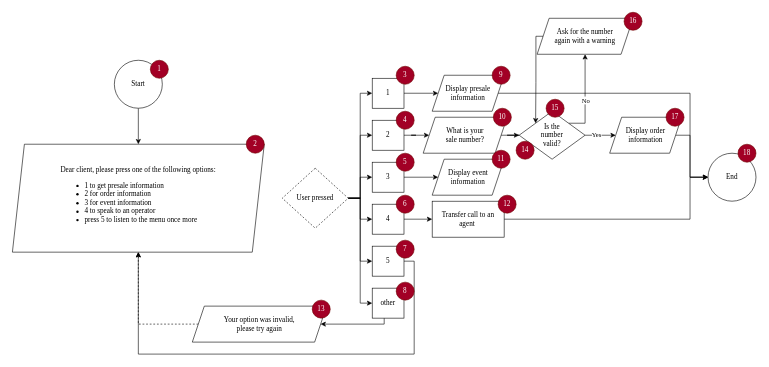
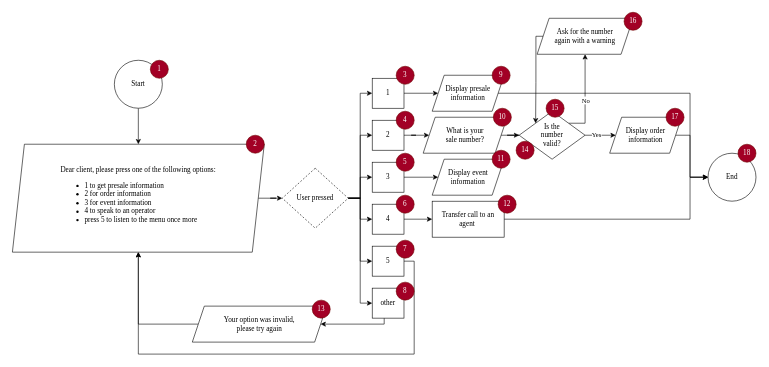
none -> (273, 198)
(169, 324) -> (169, 324)
